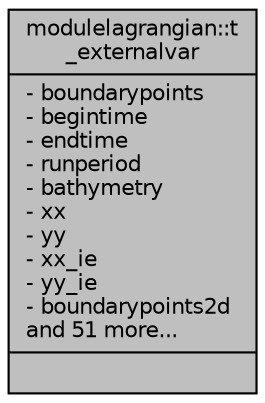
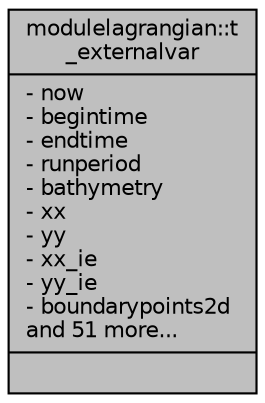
(115, 94) -> (56, 94)
